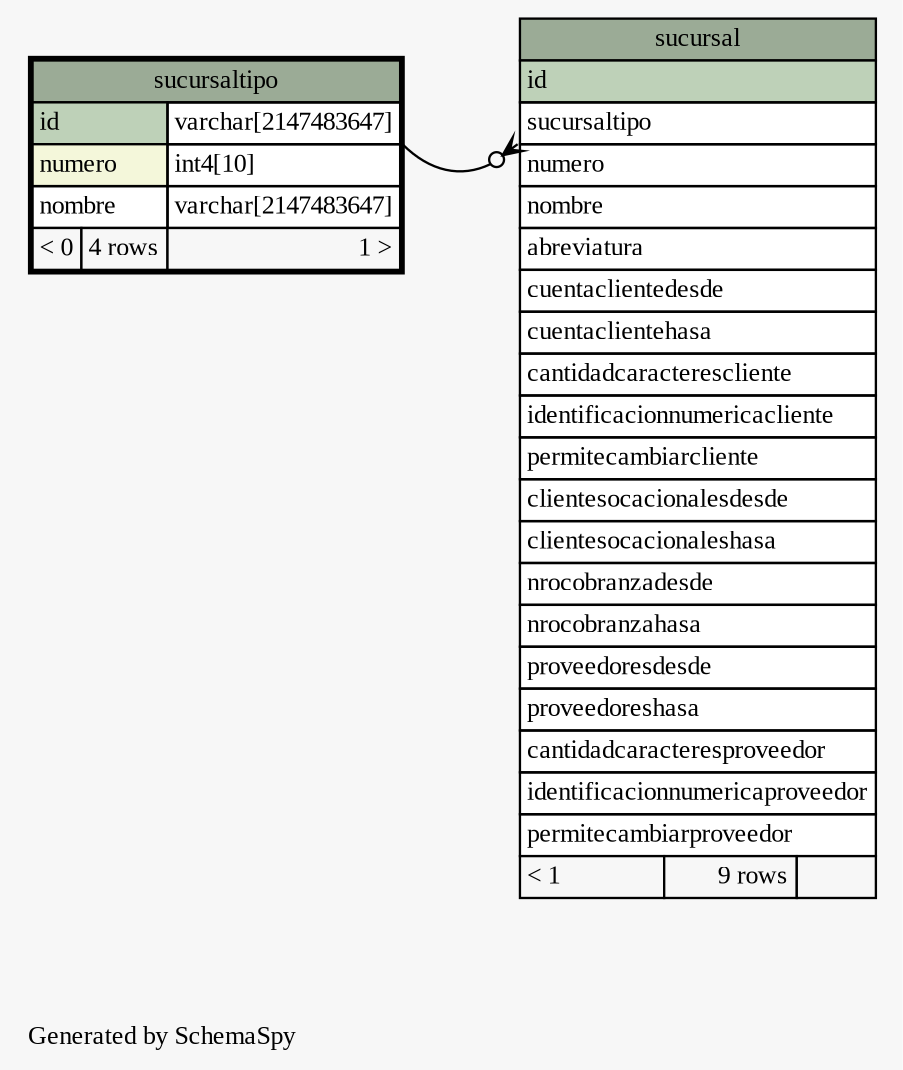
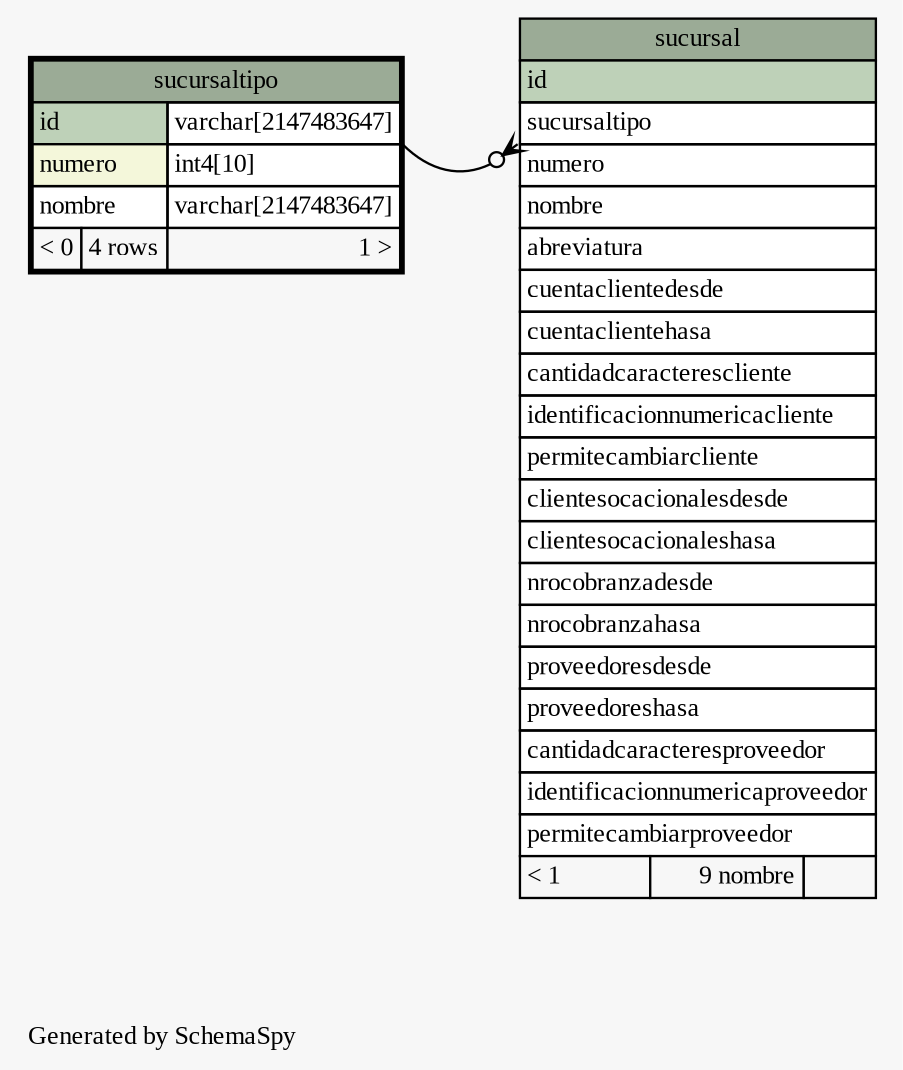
(754, 876) -> (748, 876)
